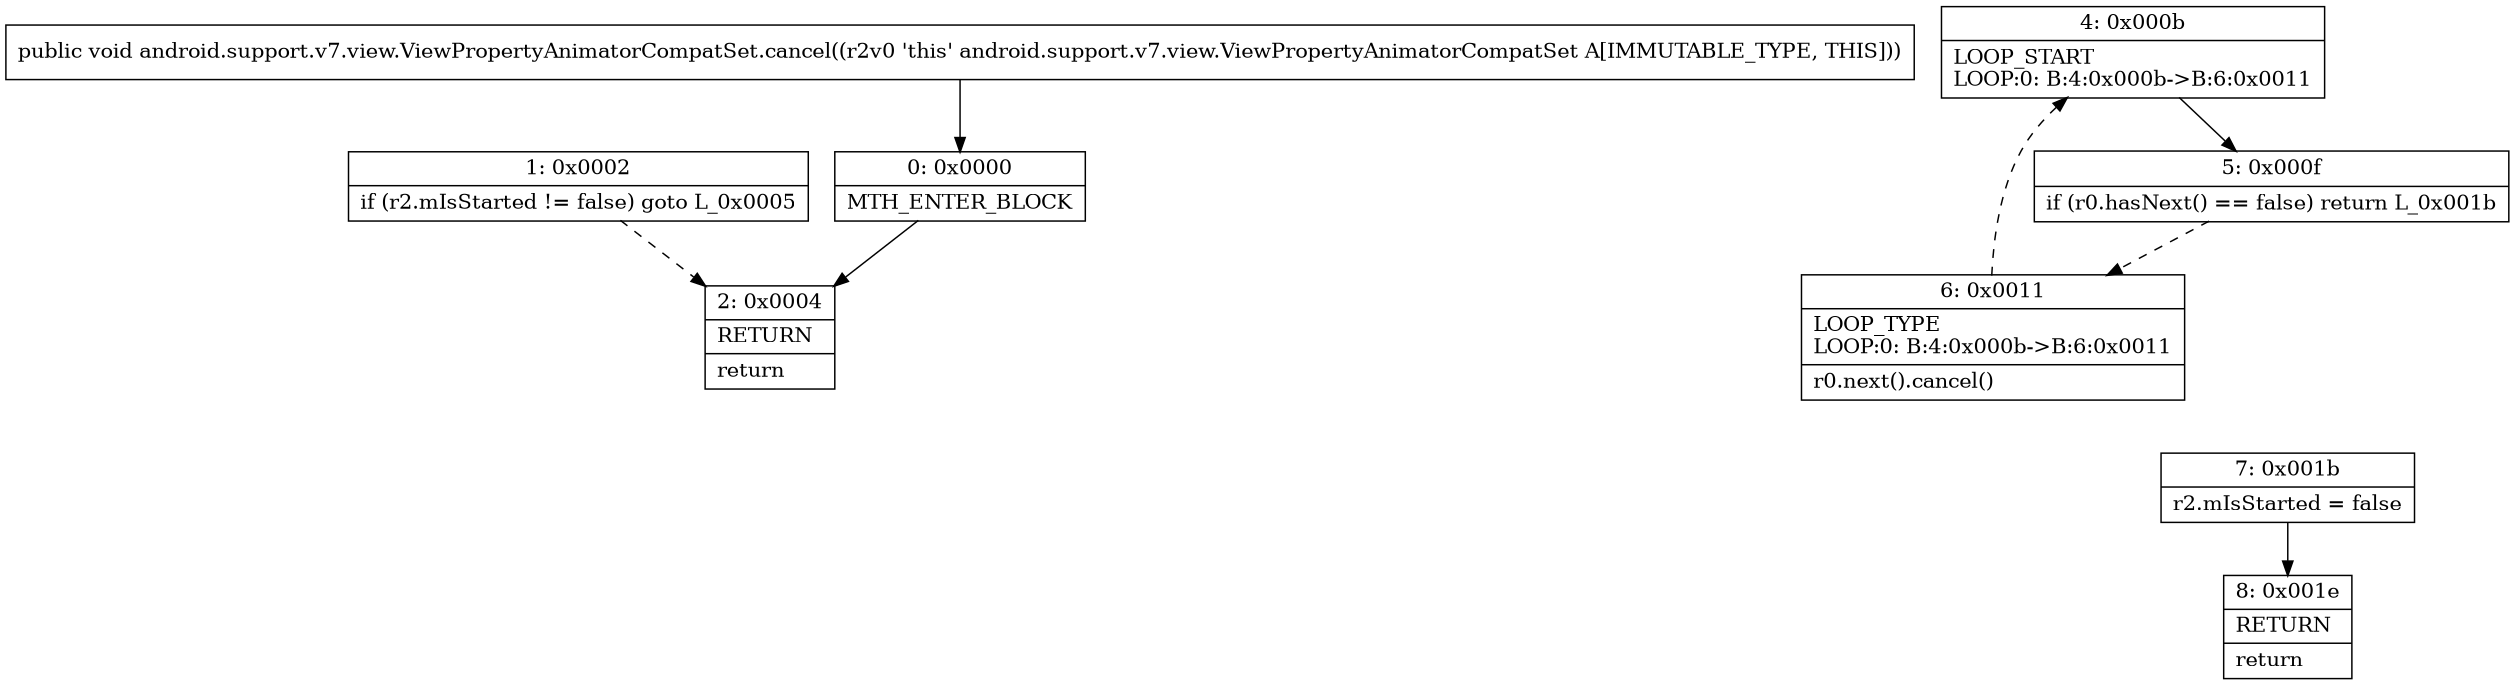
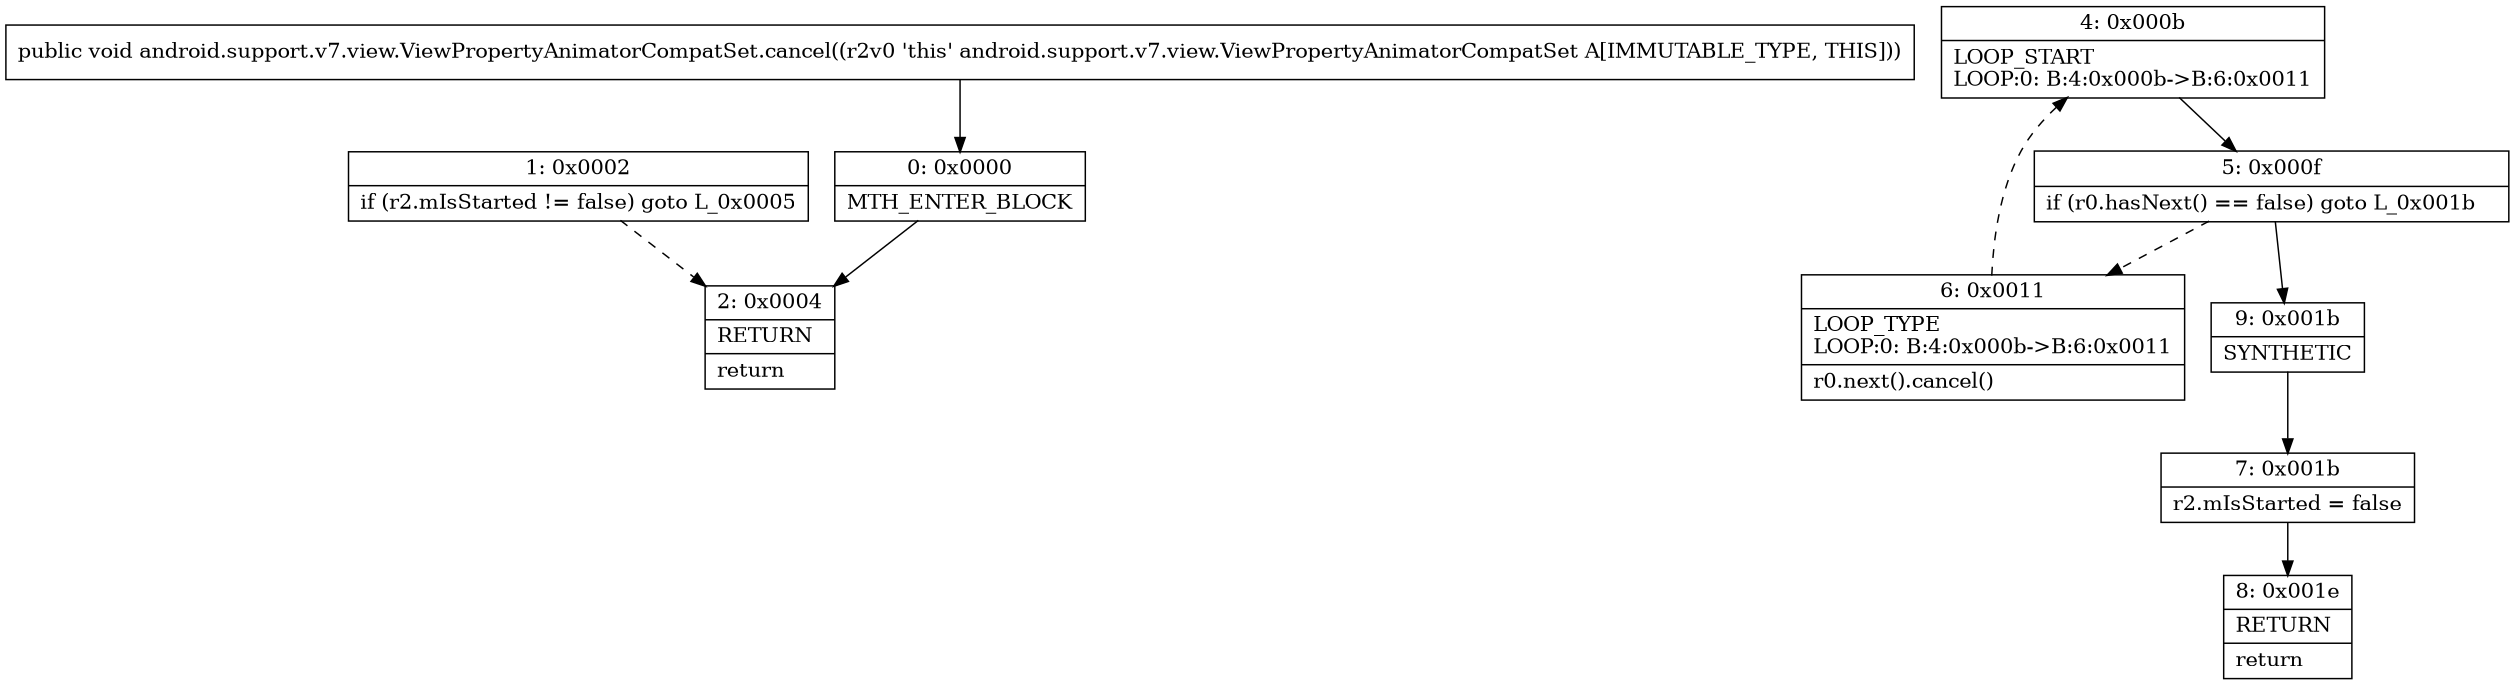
(2272, 203) -> (2261, 203)
none -> (2288, 337)
